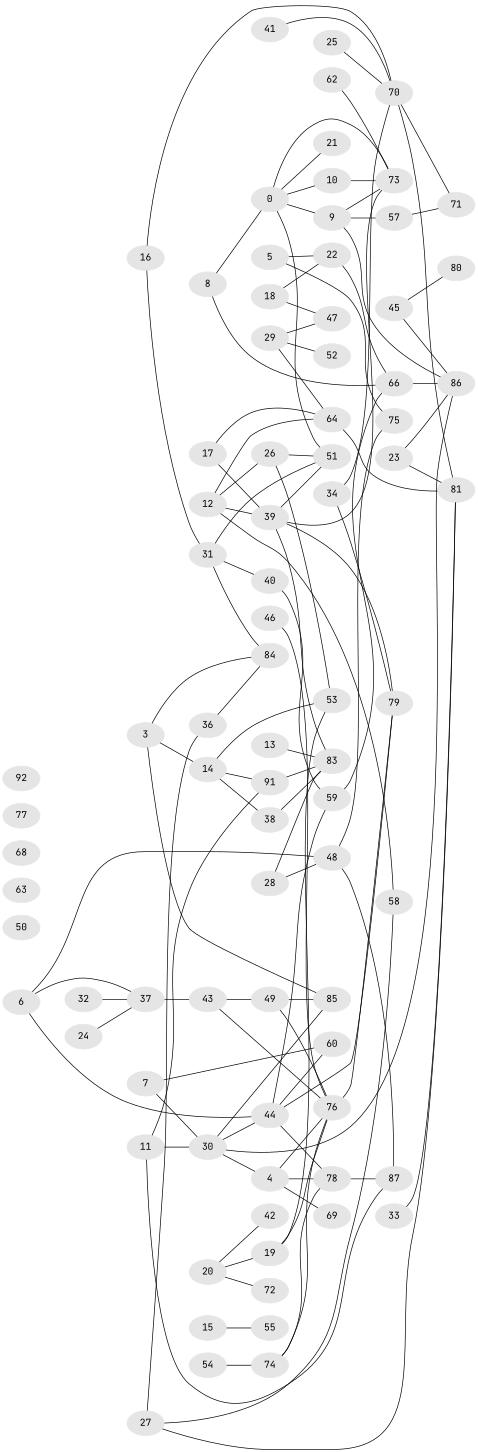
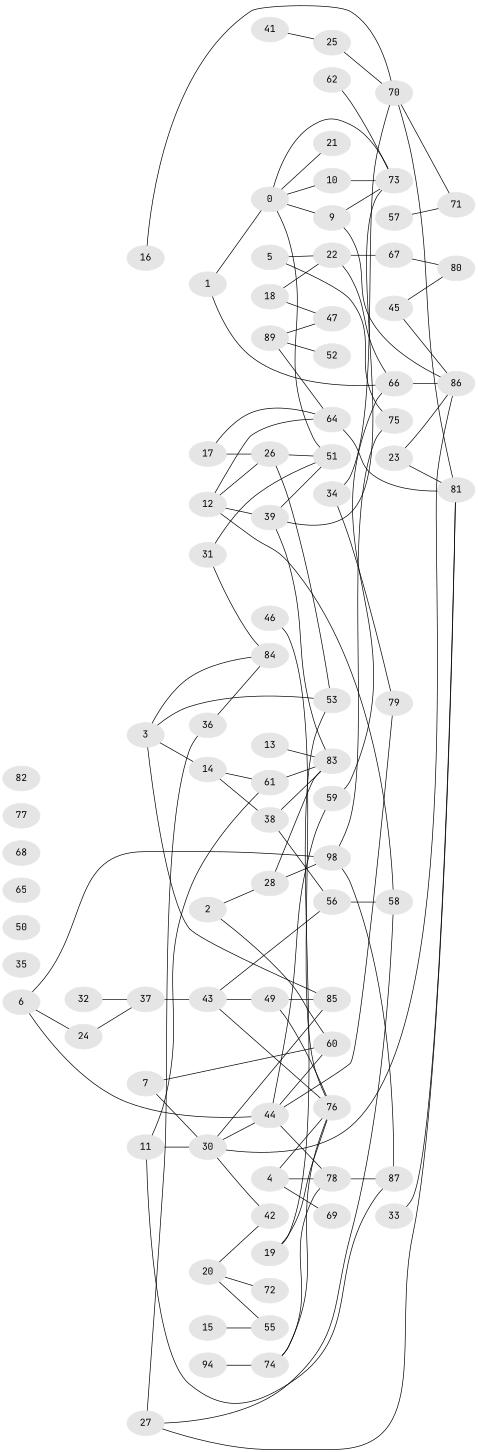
(353, 25) -> (301, 36)
(363, 218) -> none
none -> (394, 255)
(208, 284) -> (208, 284)
(270, 338) -> (270, 338)
(161, 410) -> none
(239, 486) -> (243, 454)
(353, 573) -> none
(270, 581) -> none
(260, 722) -> (224, 699)
(21, 778) -> (21, 778)
(270, 783) -> (270, 783)
(332, 858) -> (332, 858)
(21, 890) -> (21, 890)
none -> (332, 902)
(372, 908) -> none
none -> (208, 910)
none -> (21, 965)
(83, 978) -> (52, 1019)
(239, 1163) -> (238, 1182)
(239, 1263) -> (239, 1300)
(208, 1365) -> (208, 1365)
